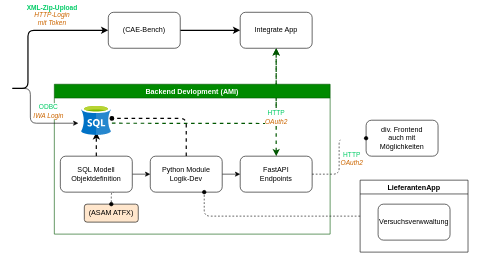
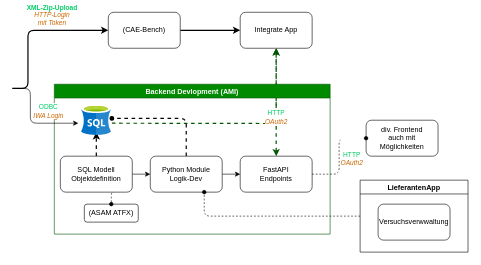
(111, 213) -> (111, 213)
